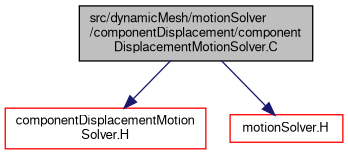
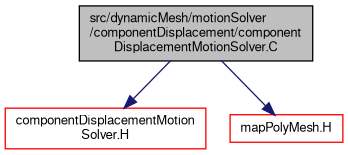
(286, 128) -> (286, 128)
